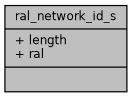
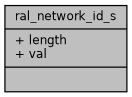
(30, 54) -> (31, 54)
